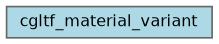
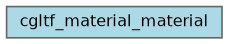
(109, 22) -> (114, 22)
